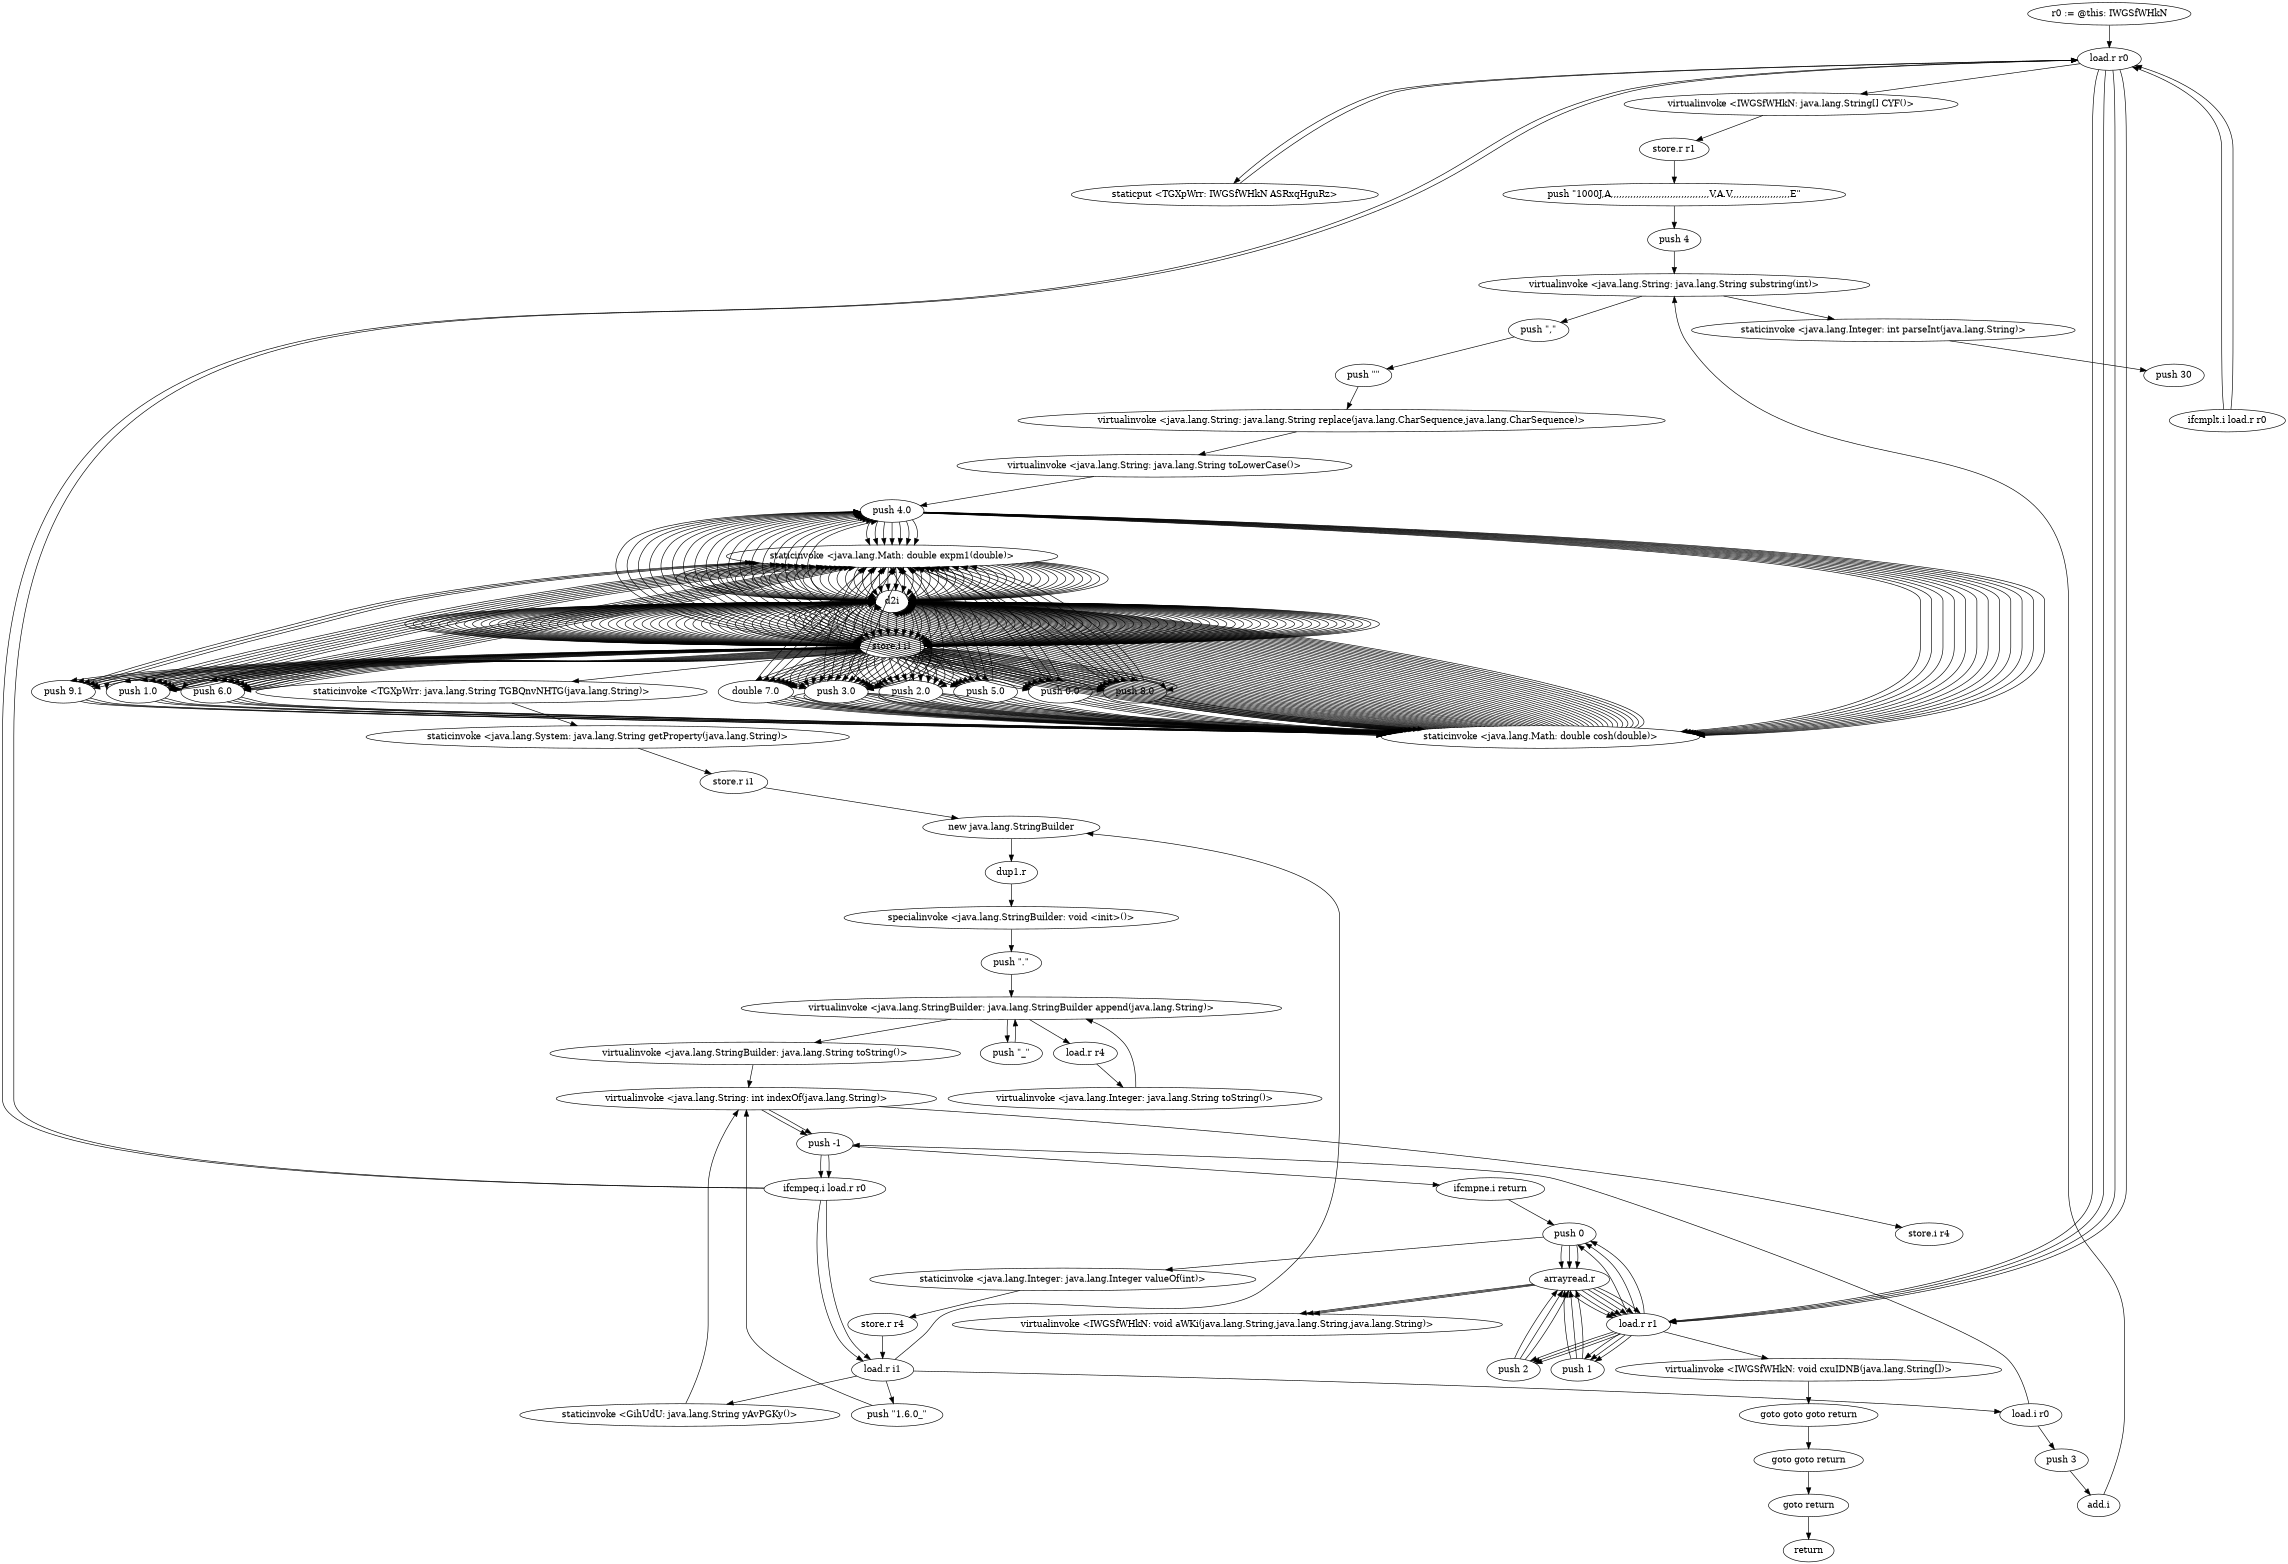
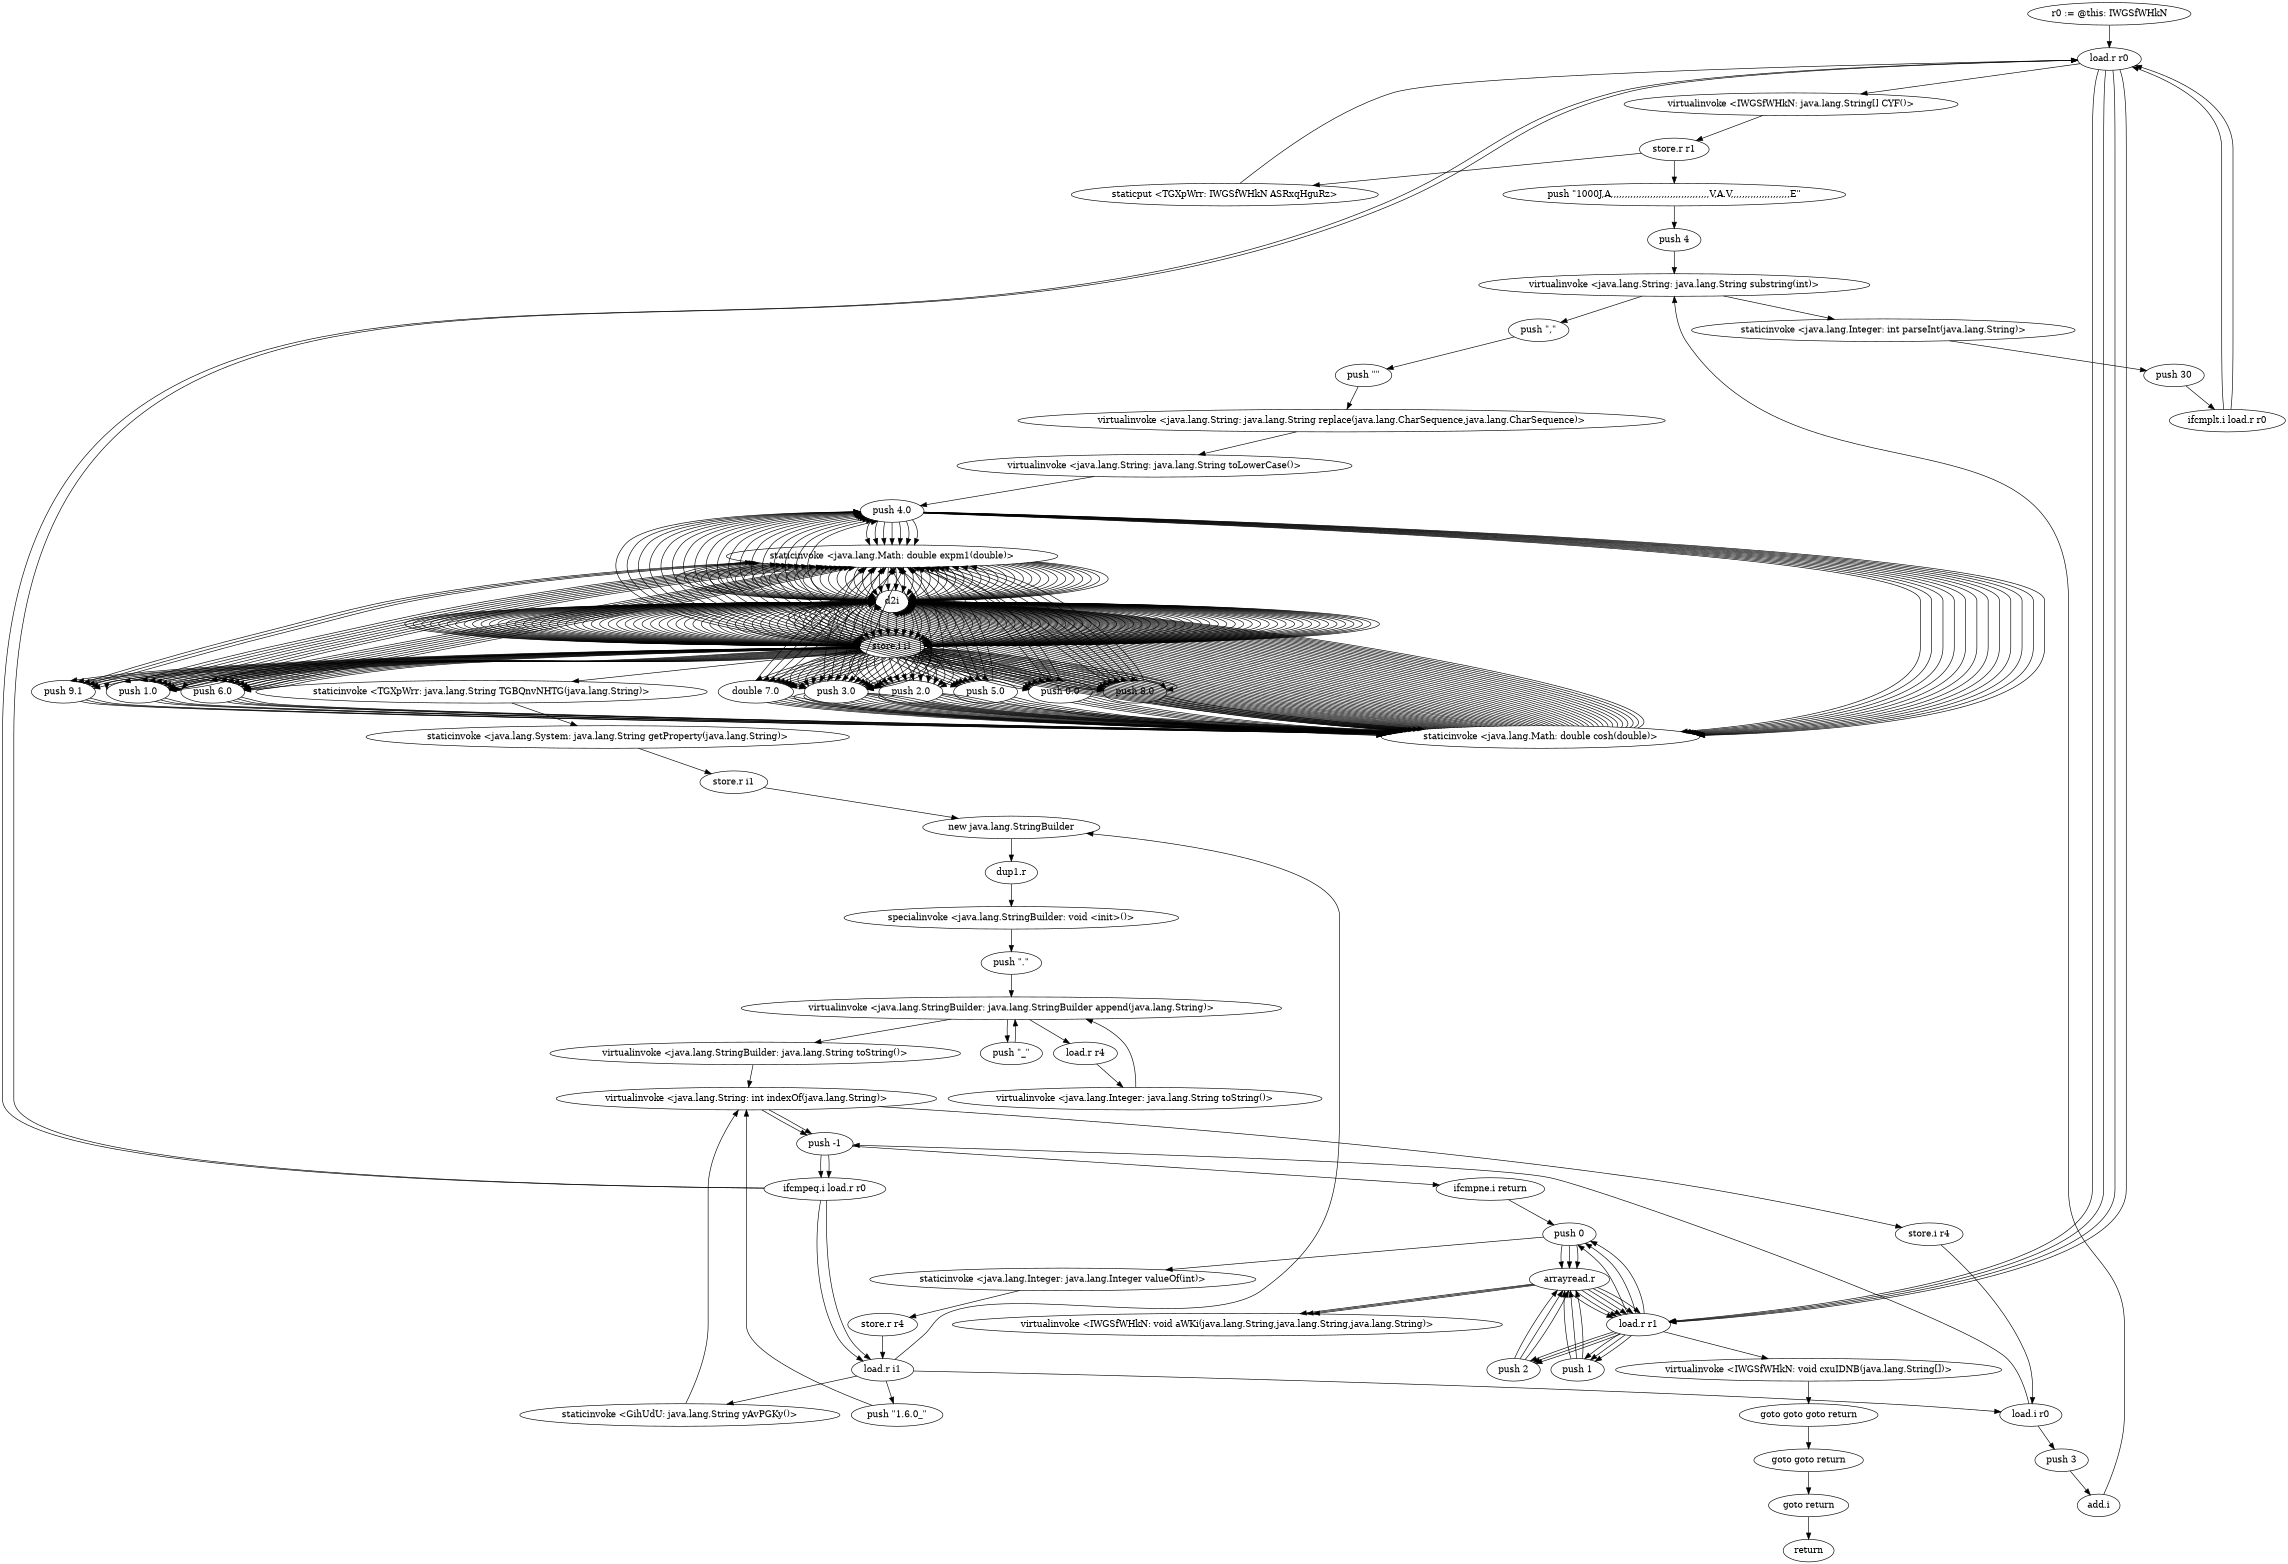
(1645, 72) -> (1480, 169)
none -> (2198, 396)
none -> (2002, 1313)
